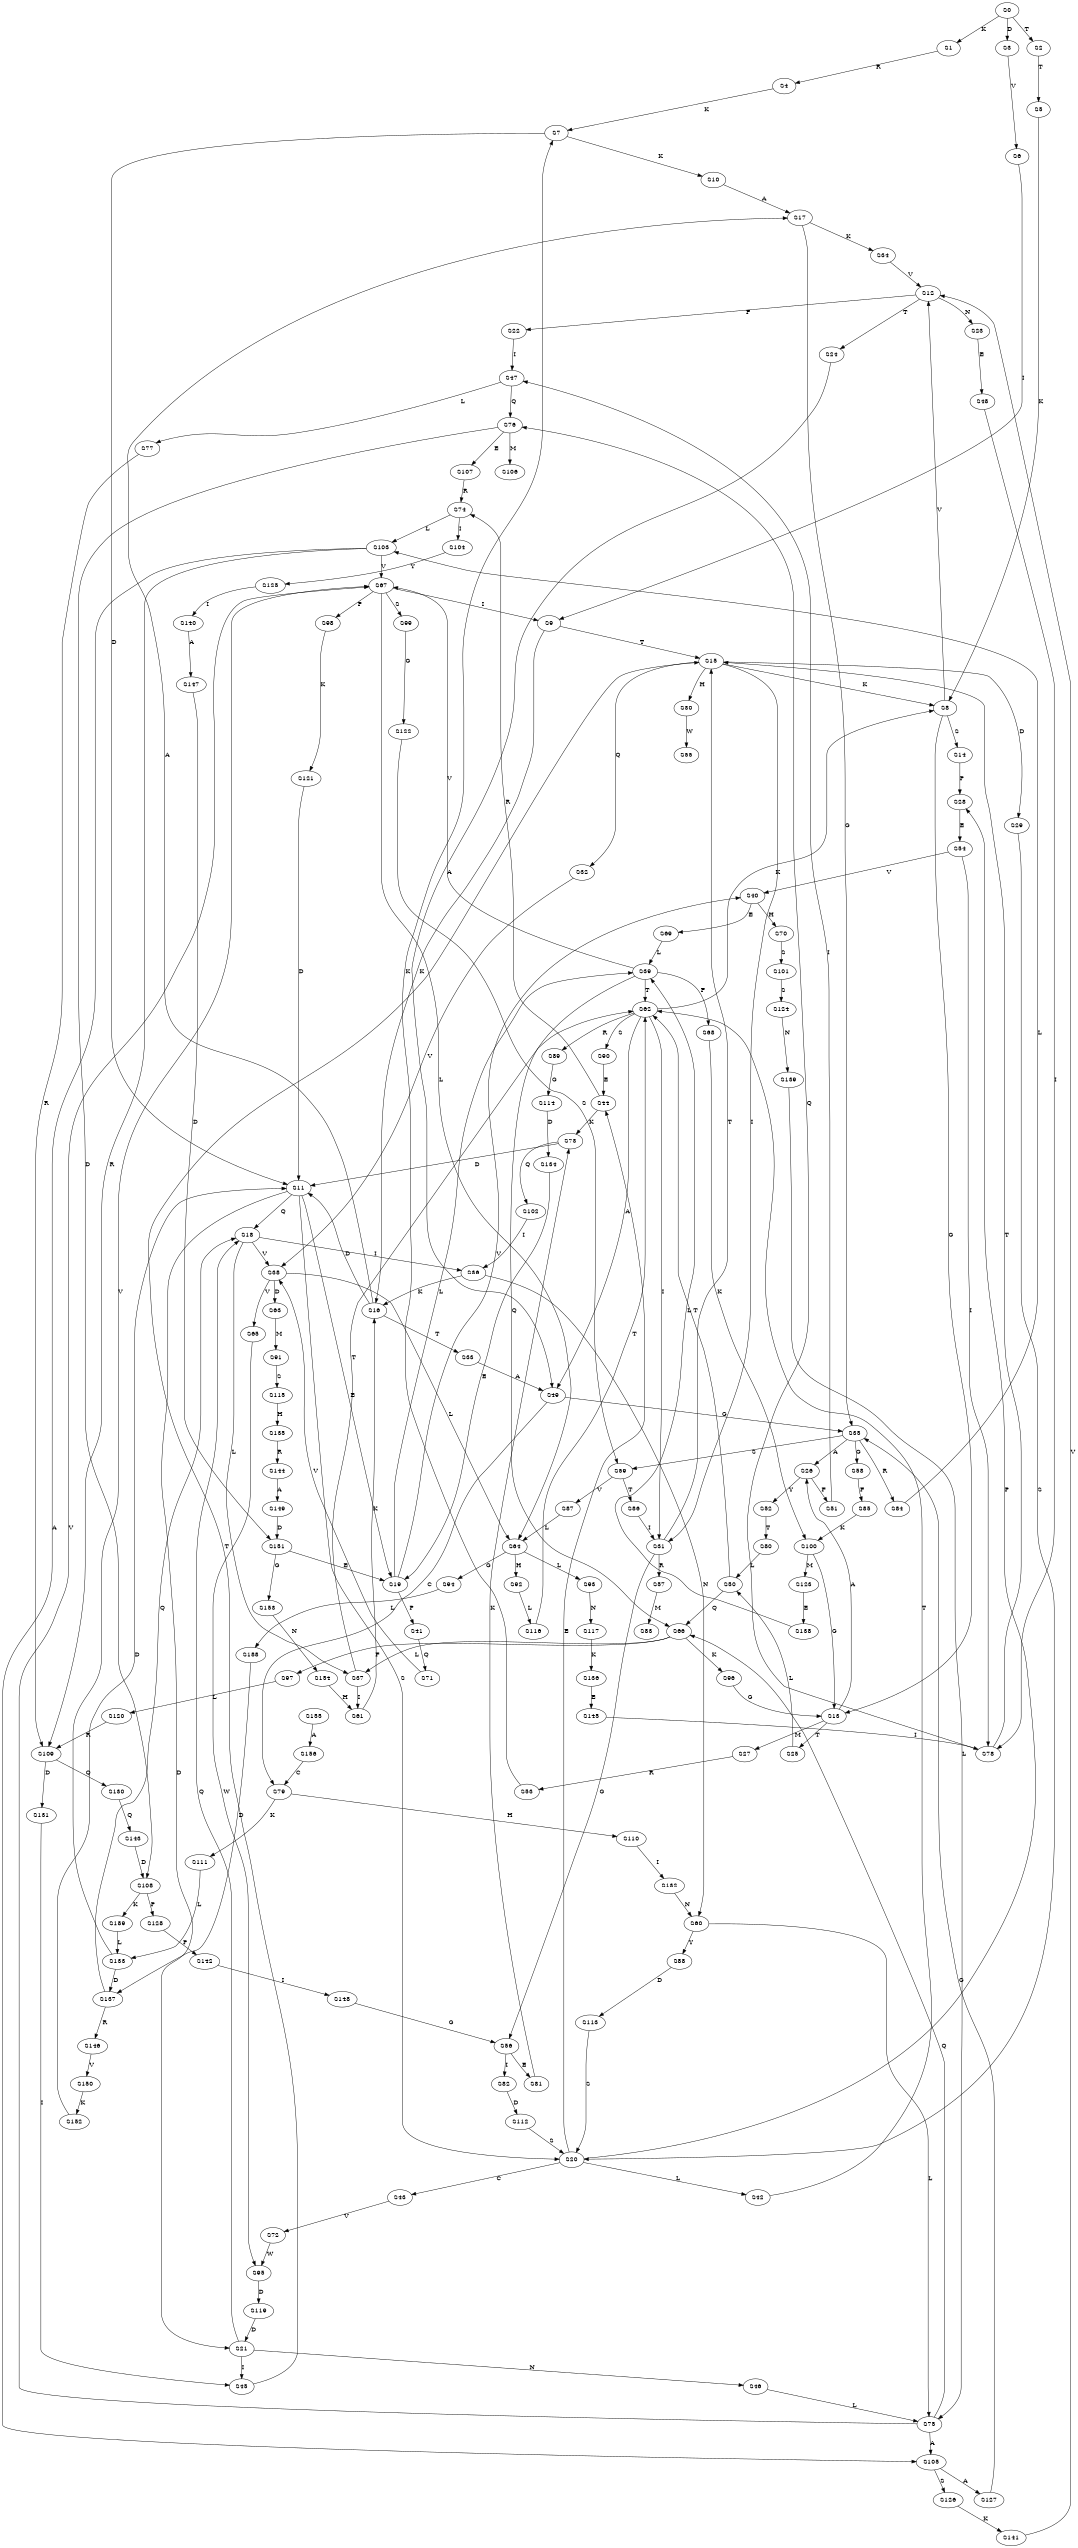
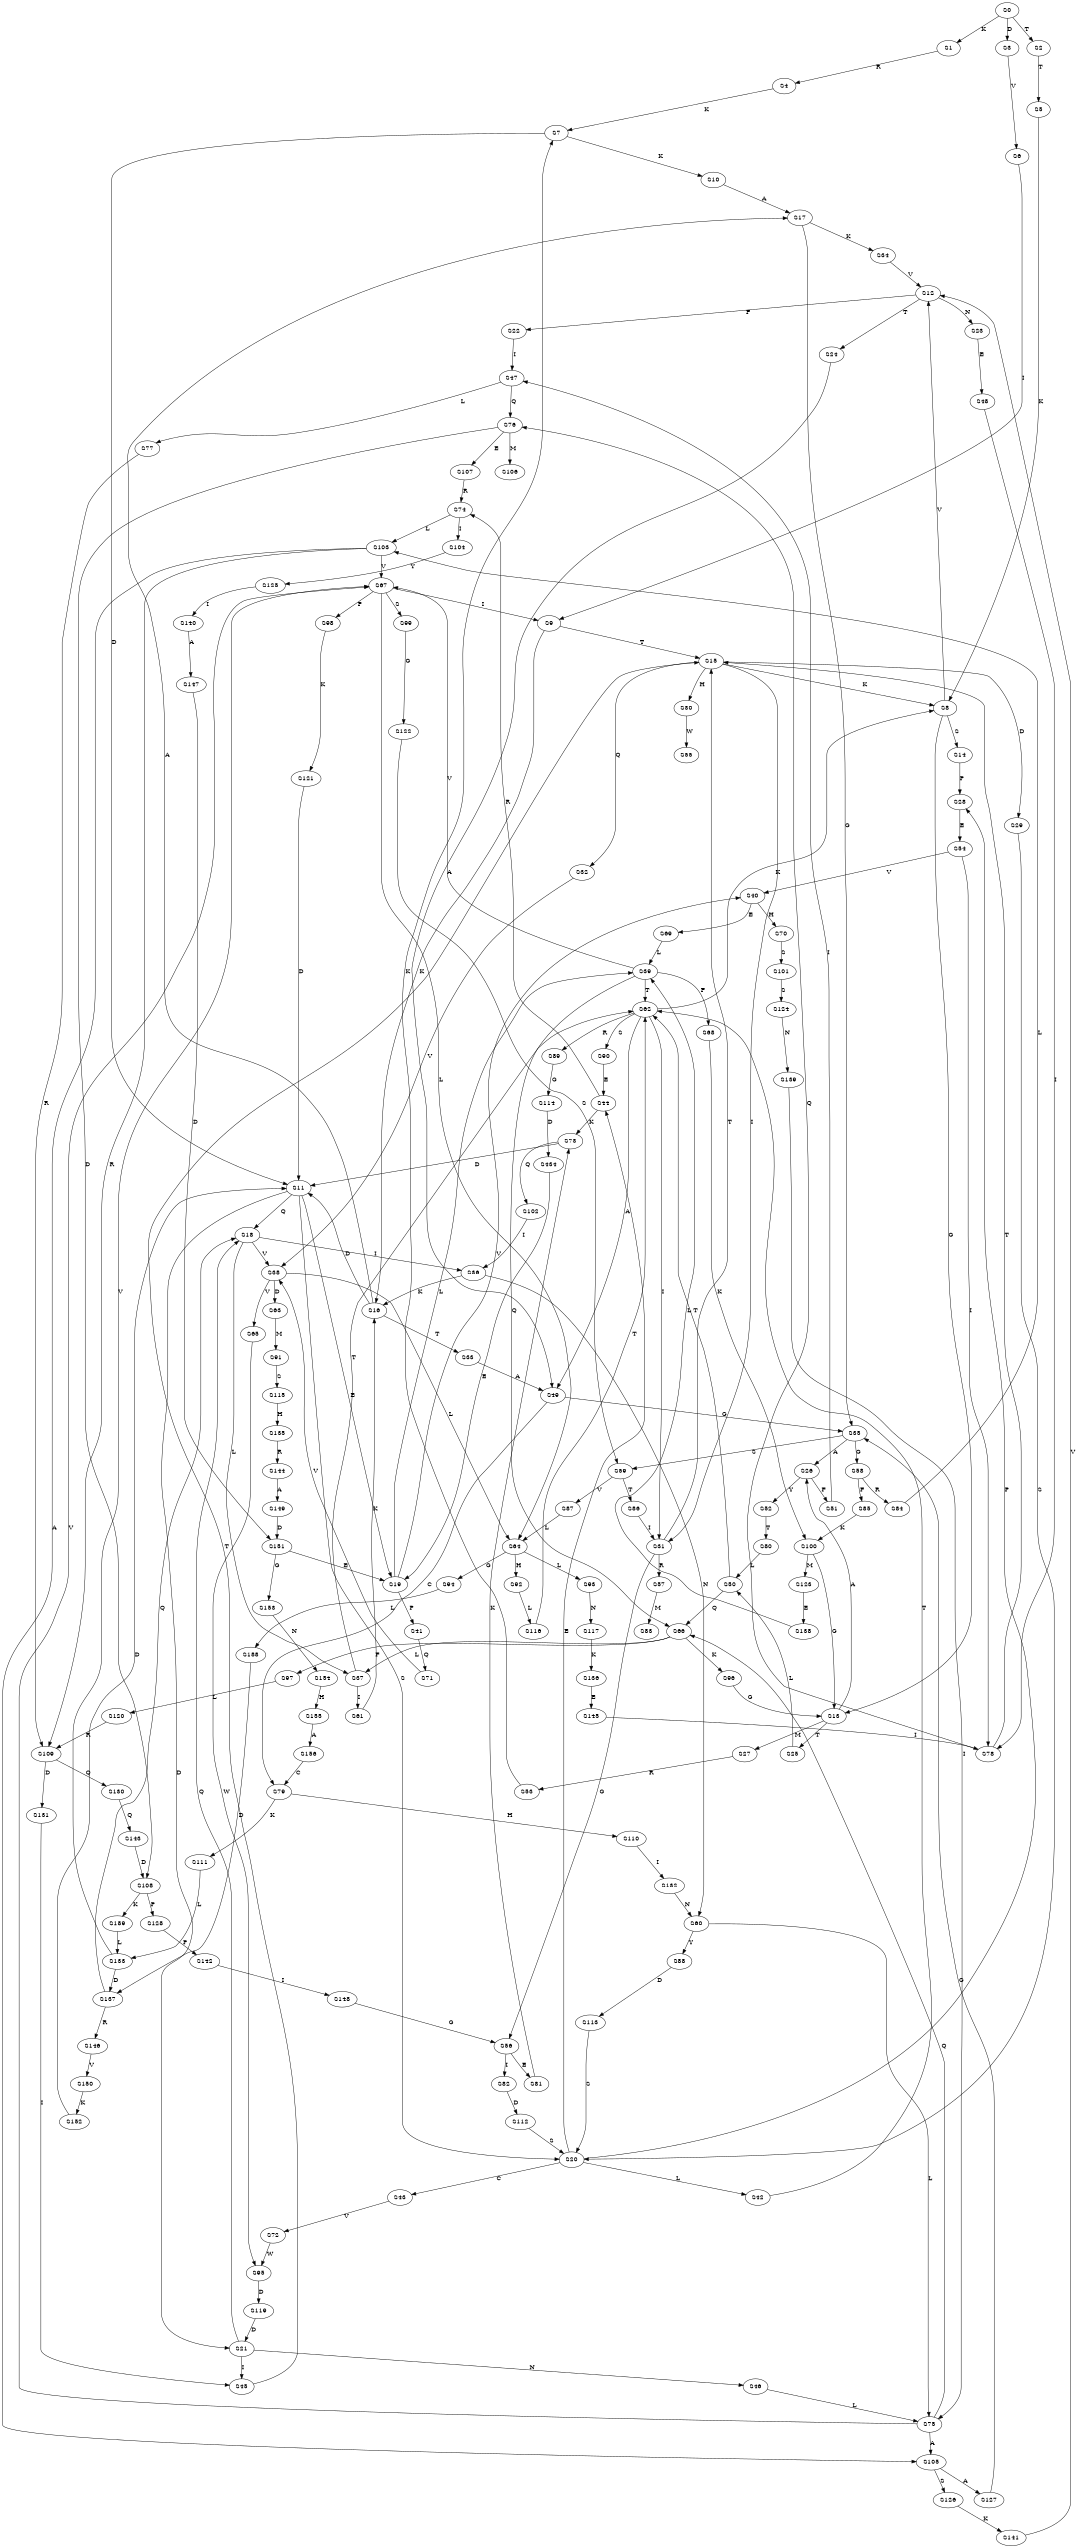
(549, 1165) -> (549, 1165)
(877, 1468) -> (872, 1491)
(339, 1696) -> (319, 1695)
(964, 1754) -> (964, 1754)
